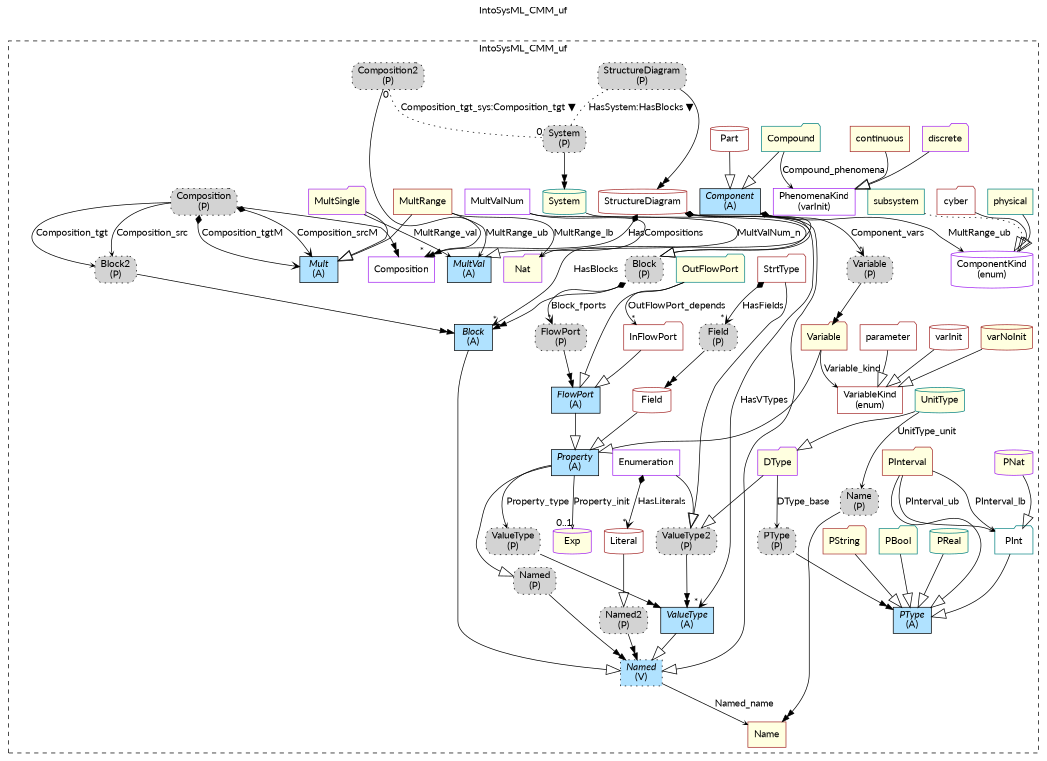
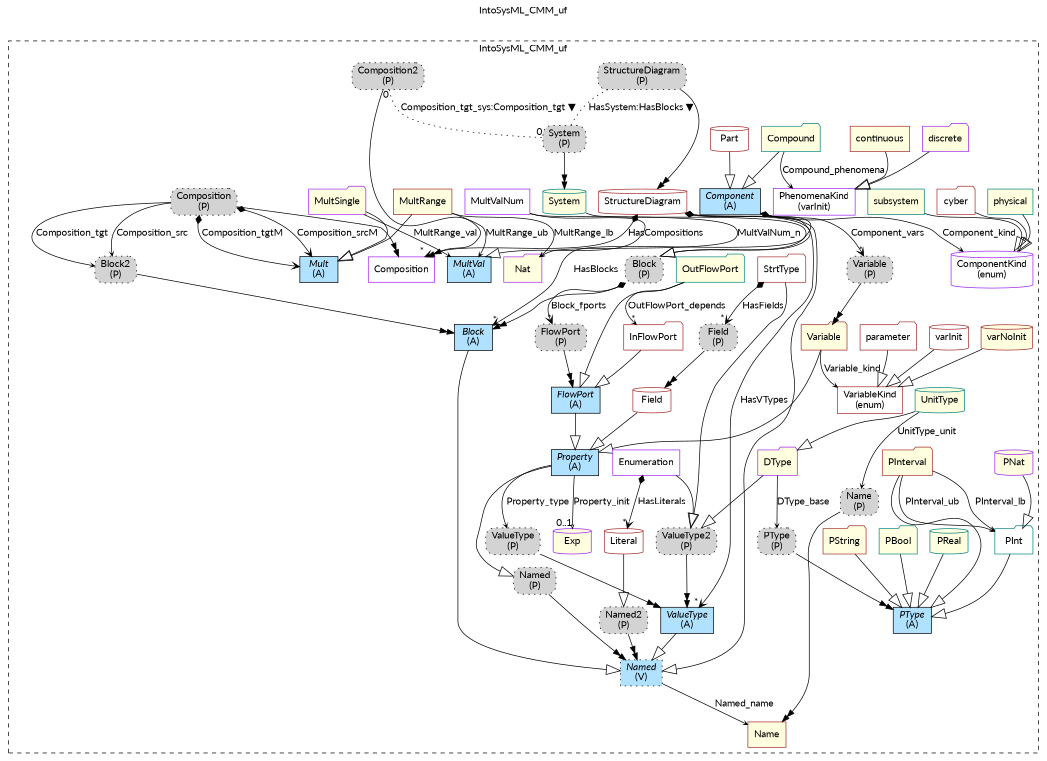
(976, 218) -> (976, 218)
(979, 233) -> (979, 233)
